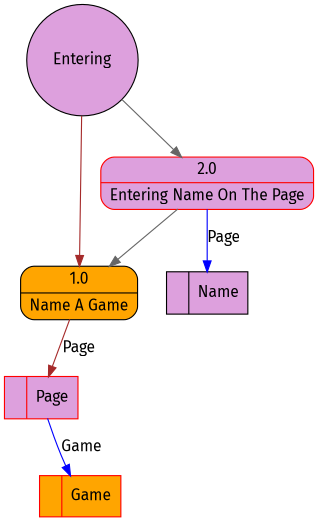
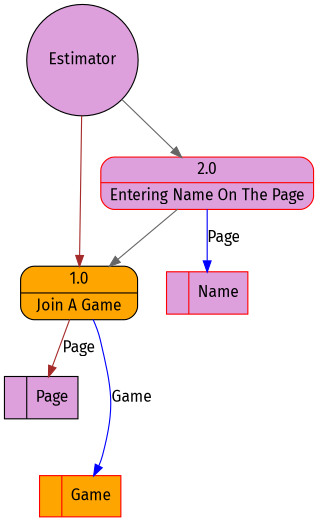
(82, 60) -> (82, 60)
(207, 293) -> (207, 293)
(79, 306) -> (79, 306)
(41, 398) -> (41, 398)
(56, 442) -> (110, 392)
